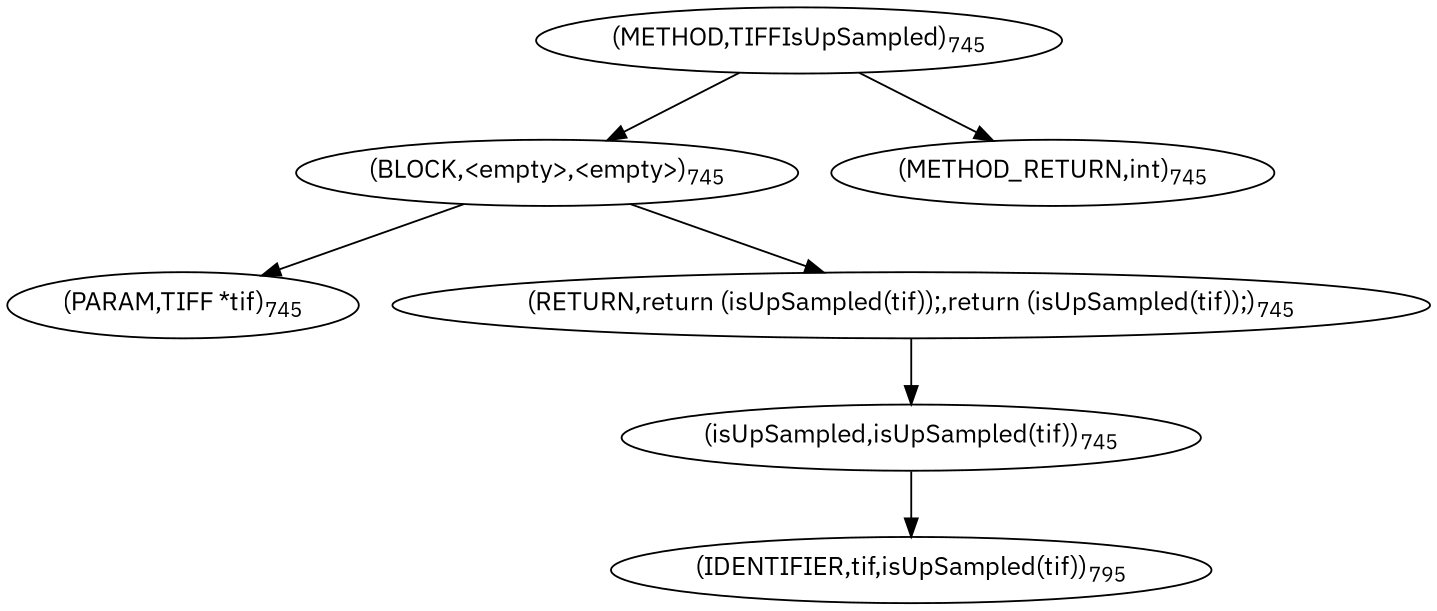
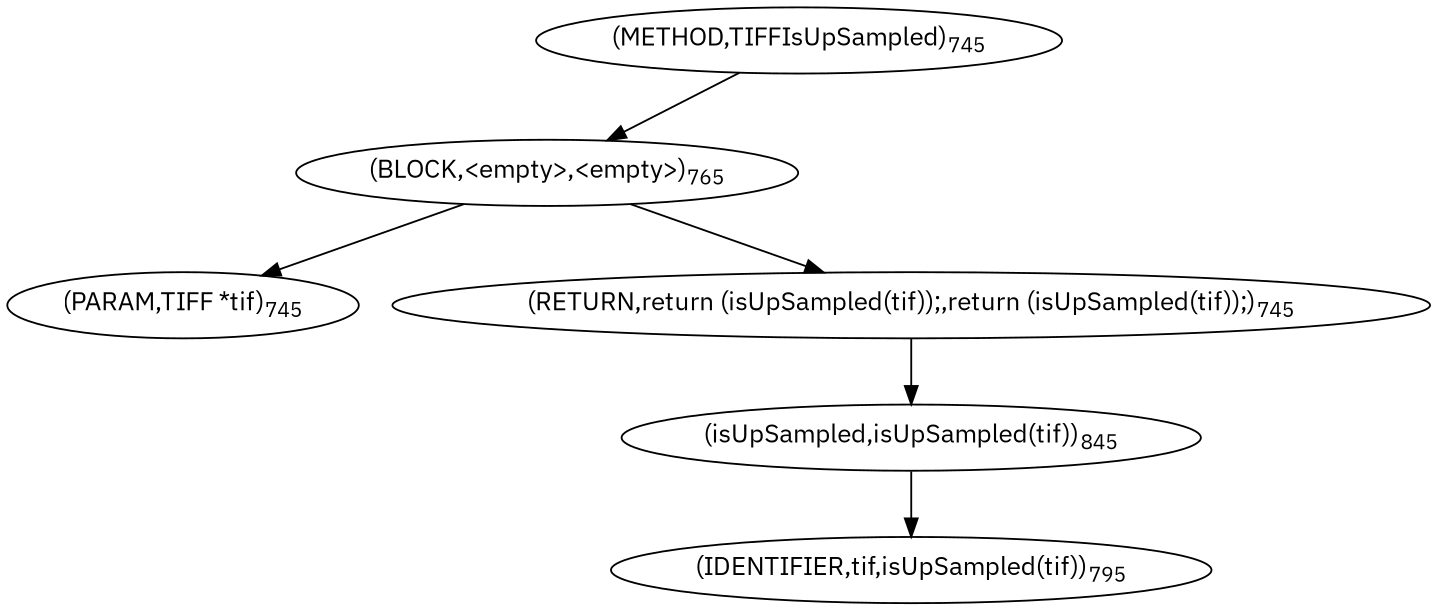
(706, 170) -> (706, 170)
(1053, 173) -> none
(1100, 435) -> (1100, 435)
